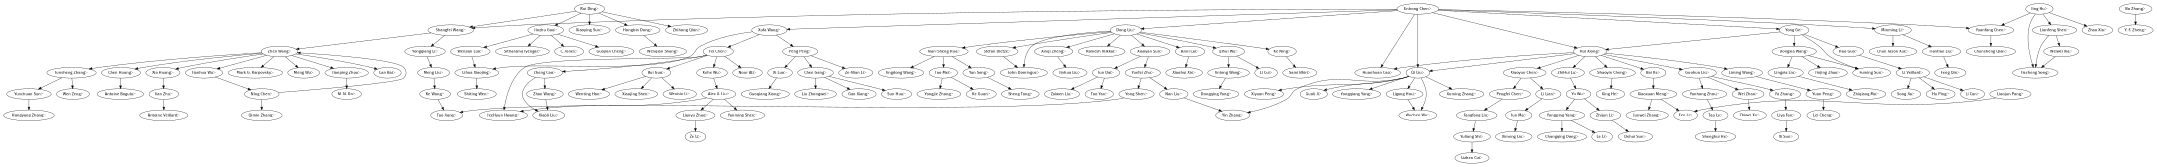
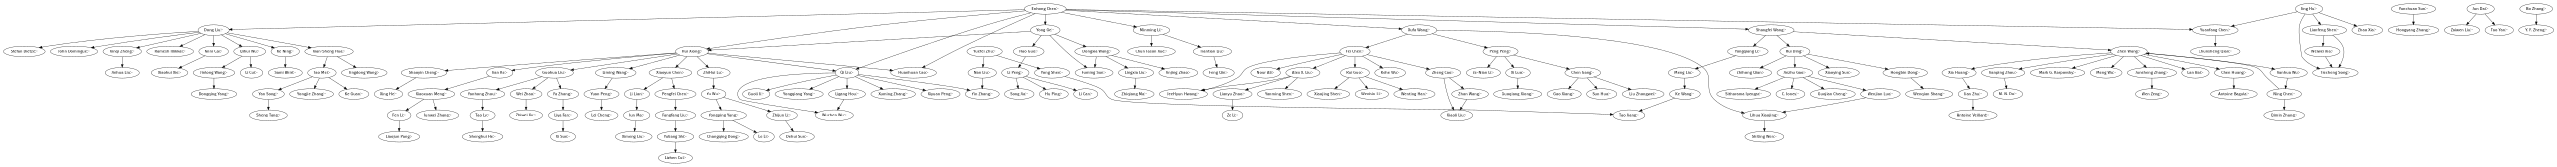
(524, 19) -> (1782, 40)
(1150, 51) -> none
(960, 61) -> (297, 83)
(1009, 61) -> none
(1653, 73) -> (500, 73)
(1913, 73) -> (1015, 73)
(715, 82) -> (1331, 61)
(52, 83) -> none
(1846, 102) -> (399, 125)
